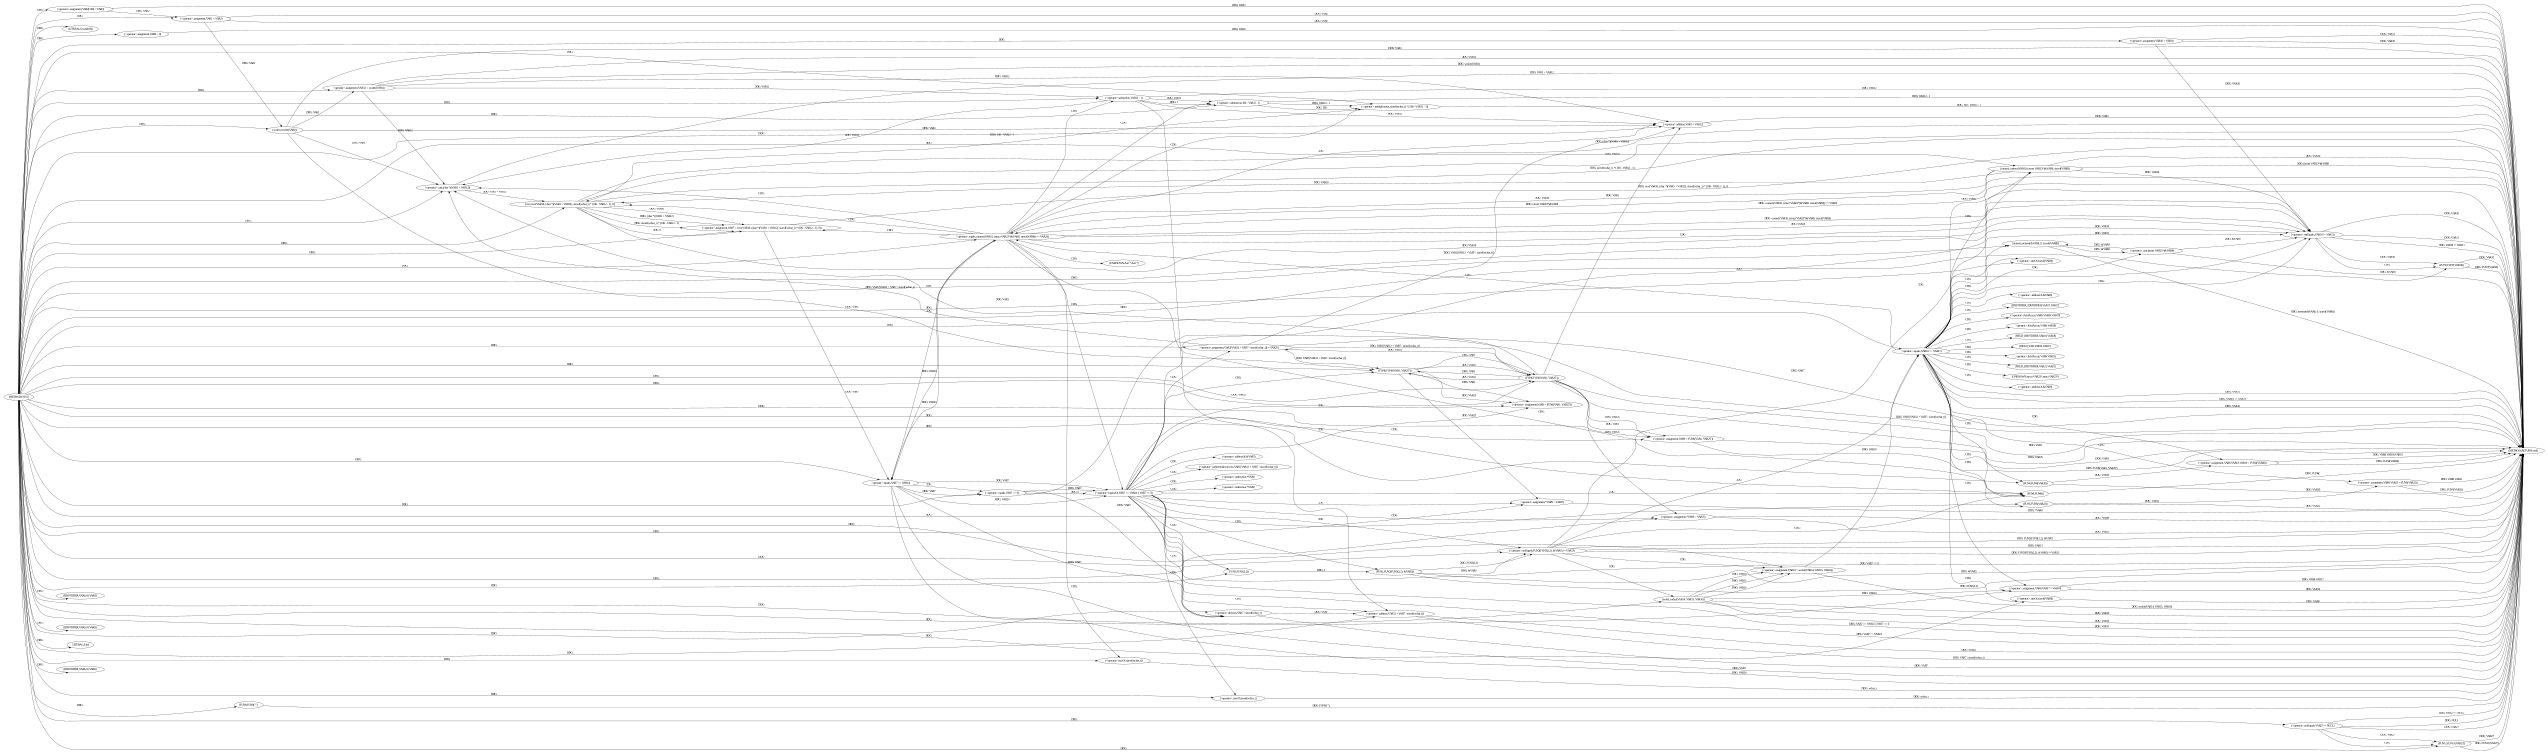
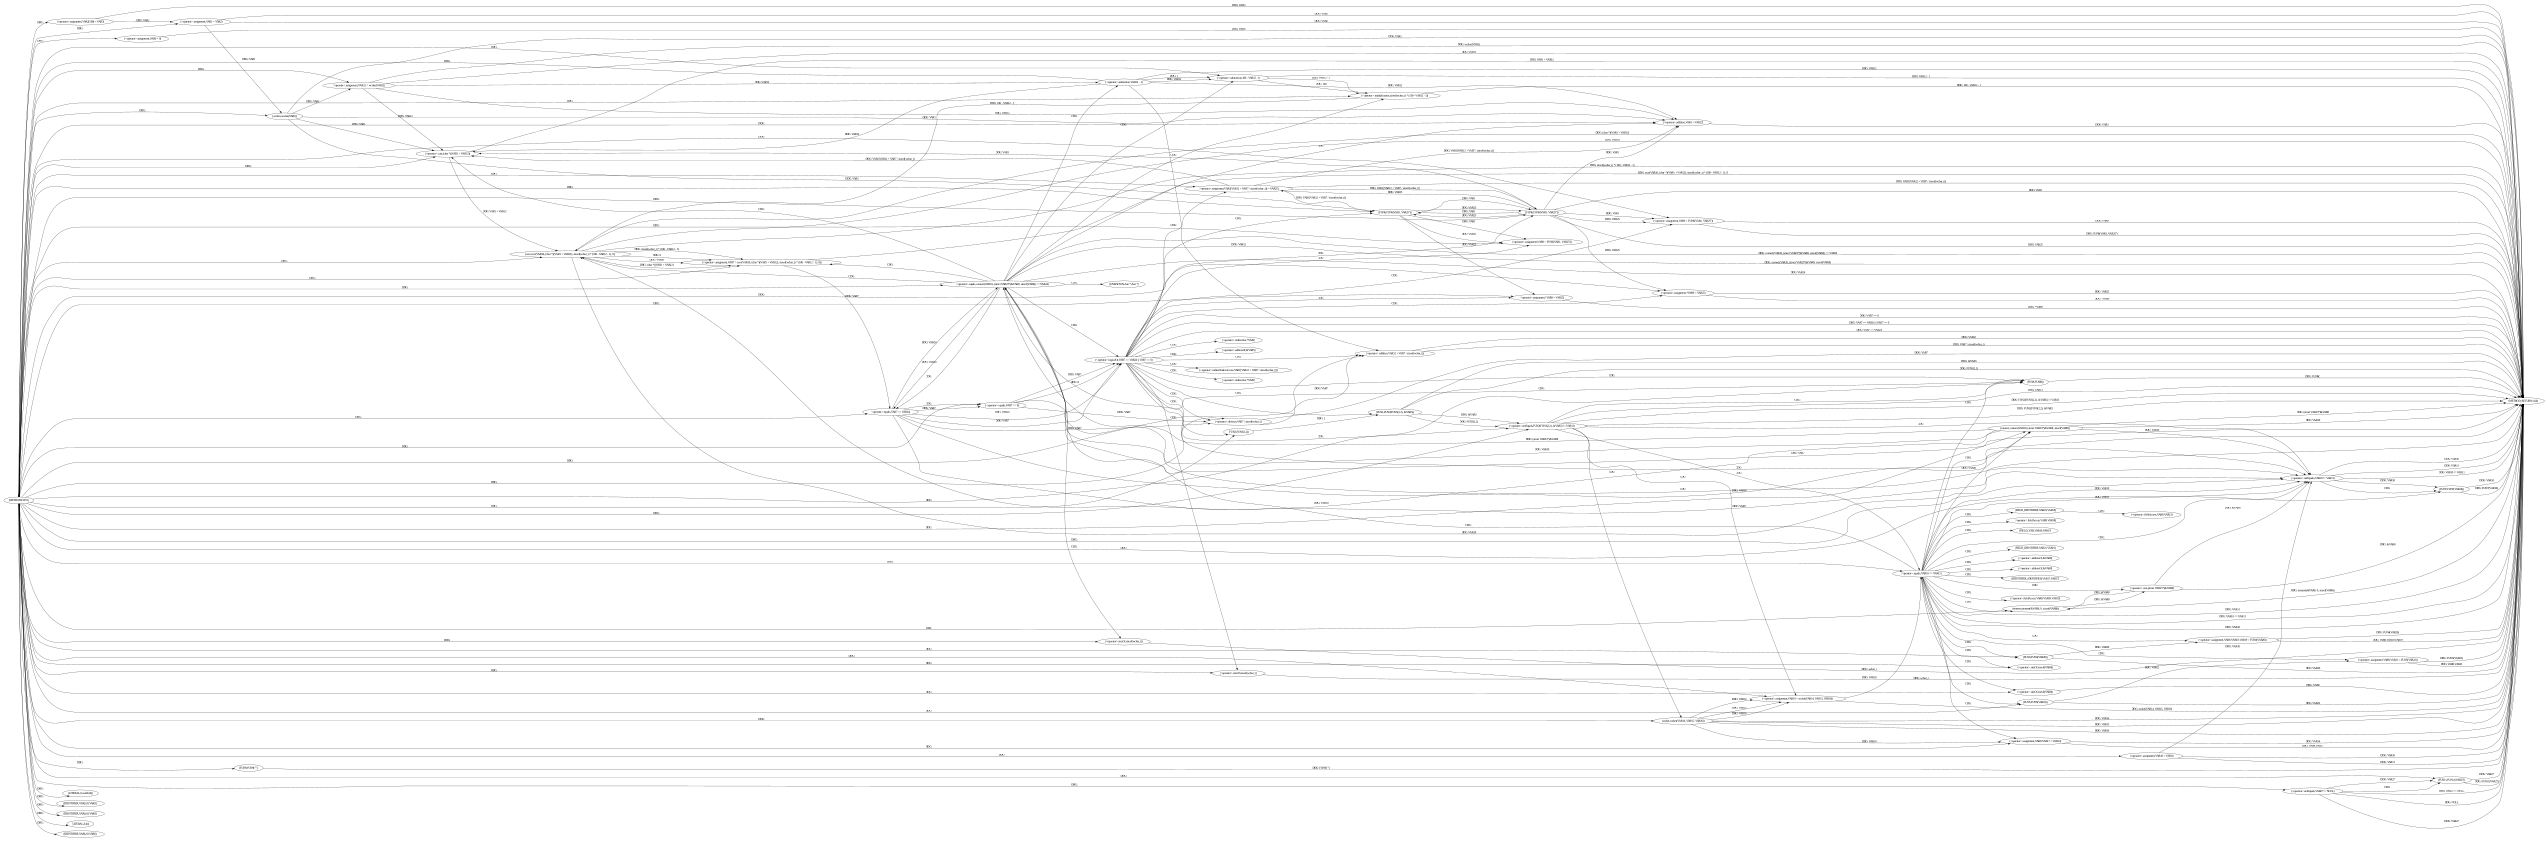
(424, 104) -> (361, 63)
(1975, 355) -> (2093, 513)
(2035, 377) -> none
